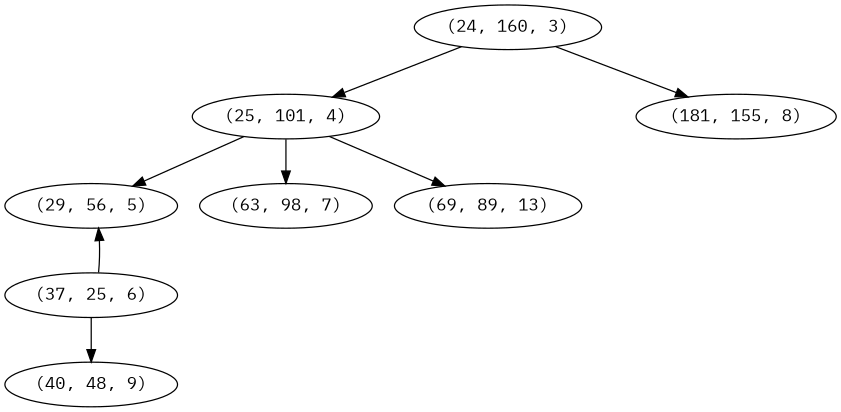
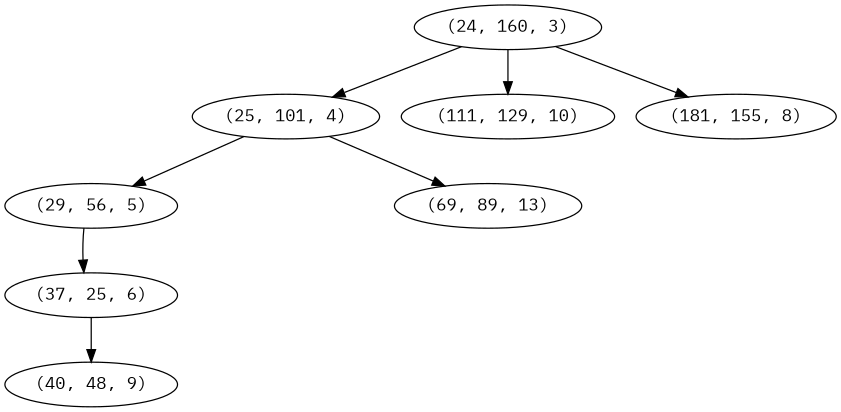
none -> (508, 117)
(286, 206) -> none
(100, 257) -> (83, 244)
